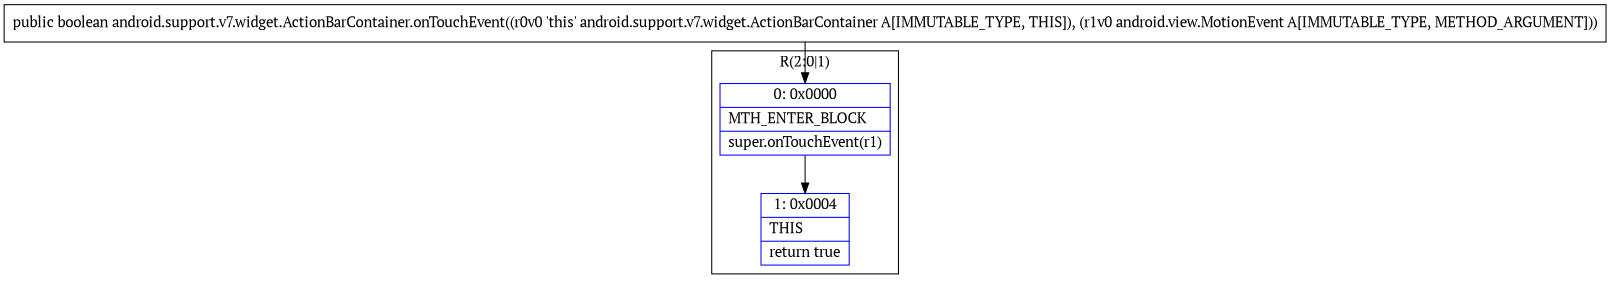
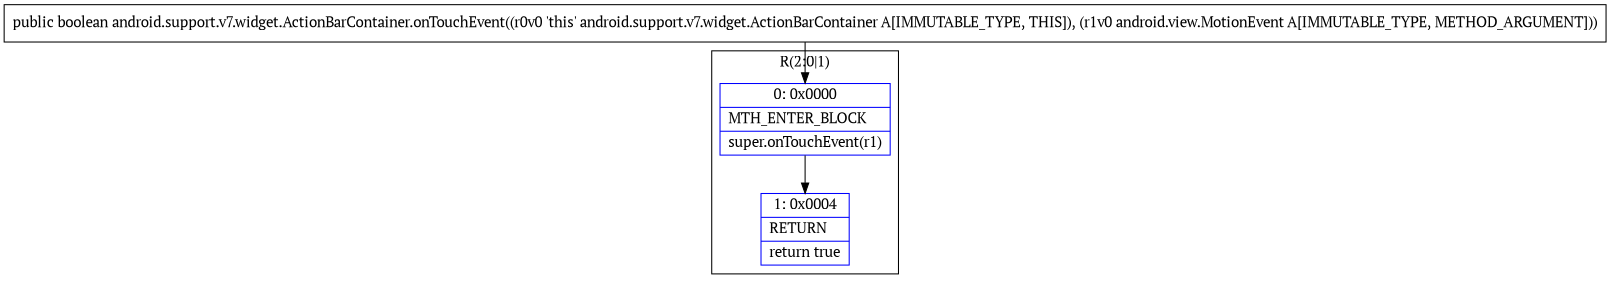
(786, 229) -> (798, 229)
